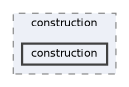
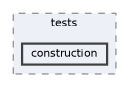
(65, 24) -> (65, 24)
